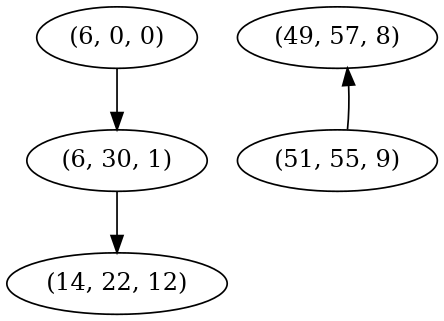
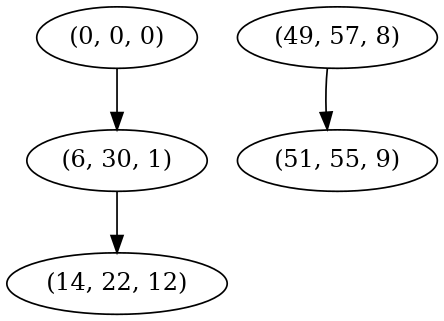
(117, 38) -> (117, 38)
(349, 107) -> (326, 90)
